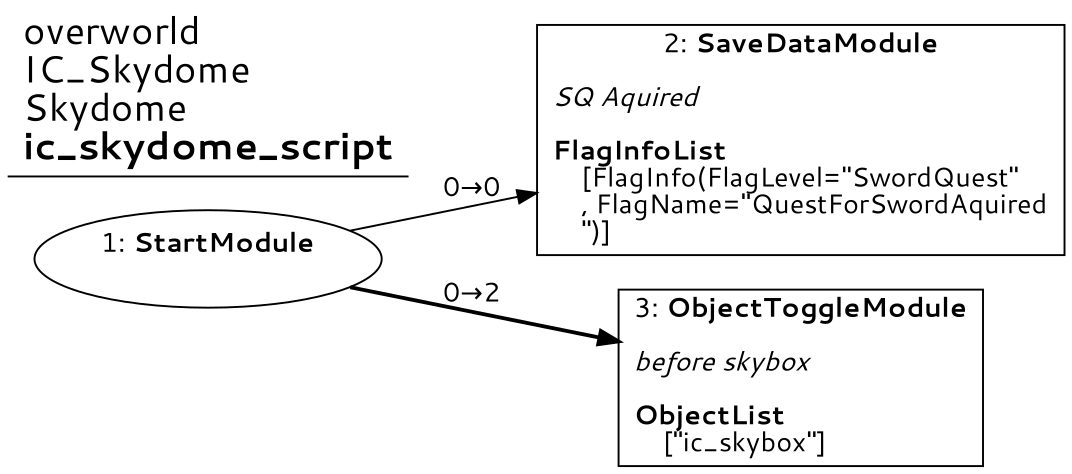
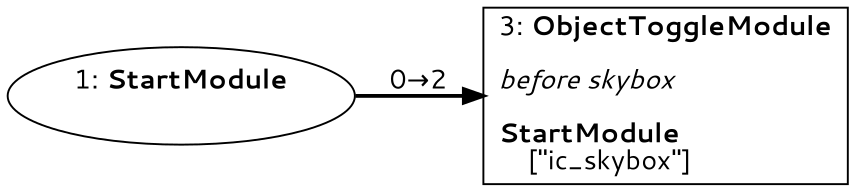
(208, 92) -> none
(801, 140) -> none
(710, 416) -> (590, 134)
